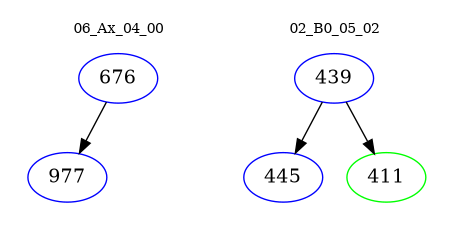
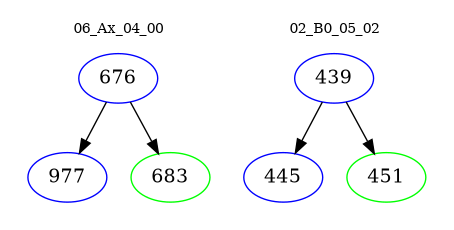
none -> (170, 177)
(386, 177) -> (386, 177)
